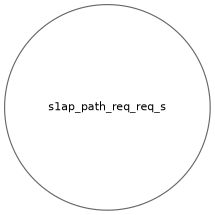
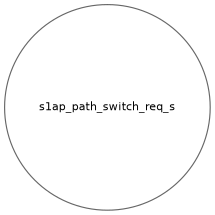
(107, 107) -> (107, 107)
